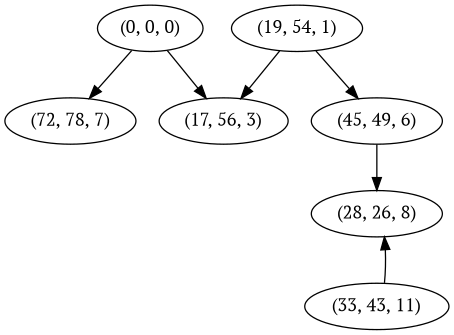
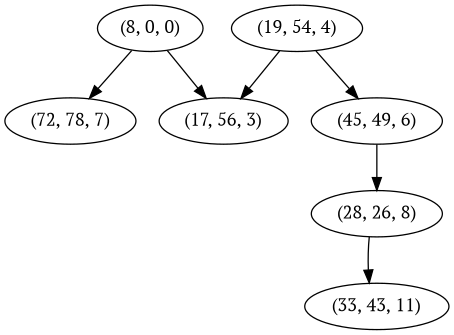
(150, 28) -> (150, 28)
(297, 28) -> (297, 28)
(385, 266) -> (368, 253)
